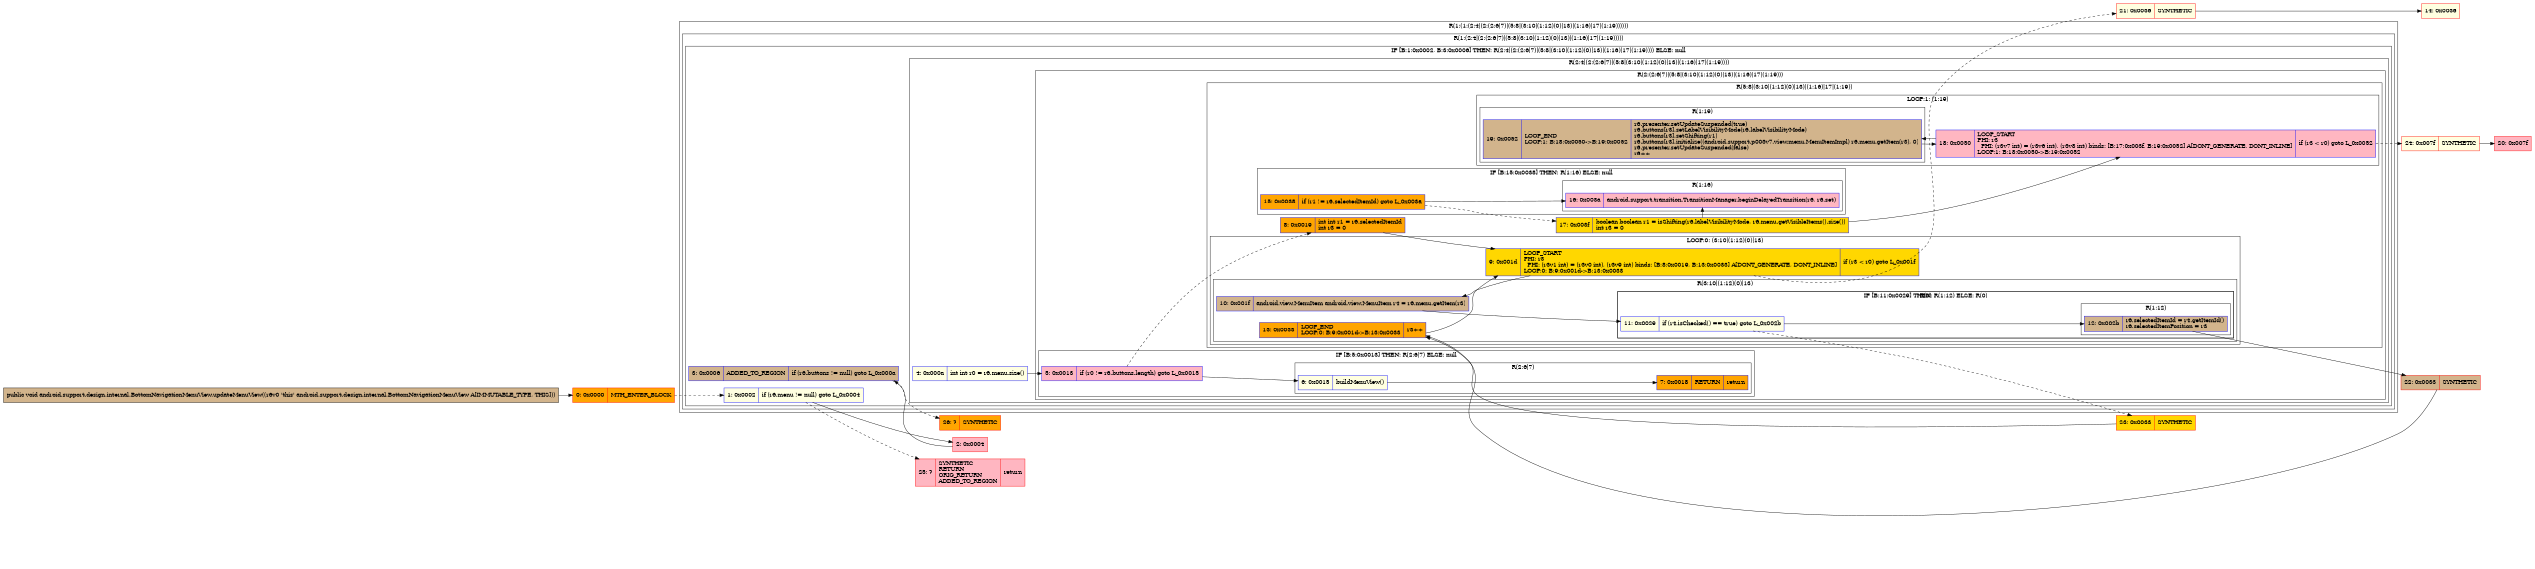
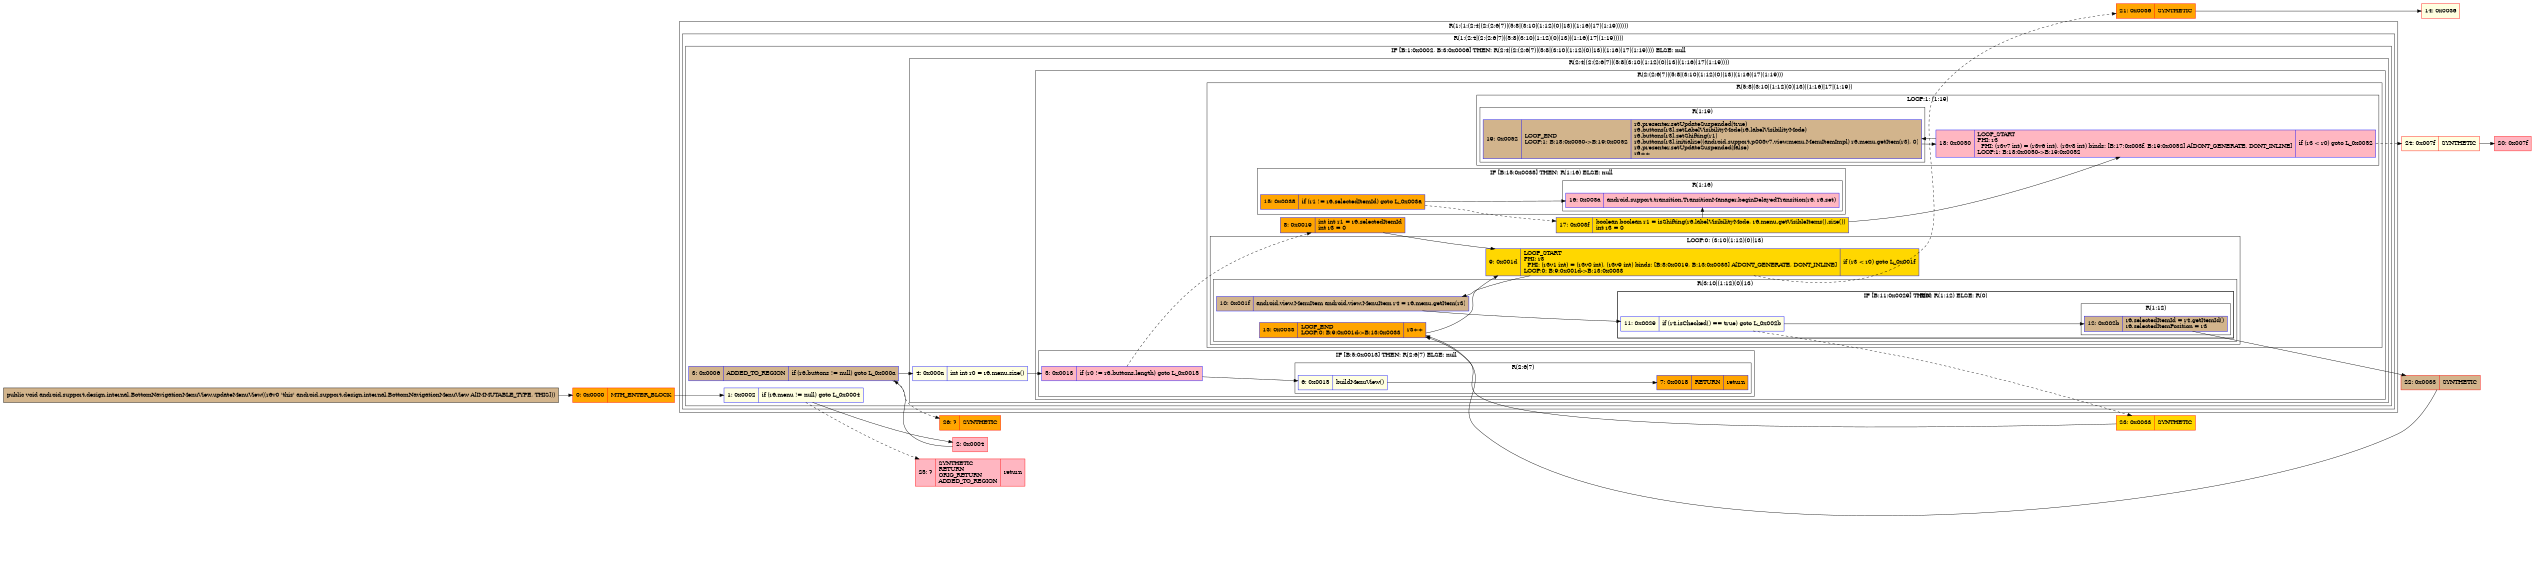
(2156, 11) -> (2156, 11)
none -> (904, 374)
(697, 395) -> (697, 395)
